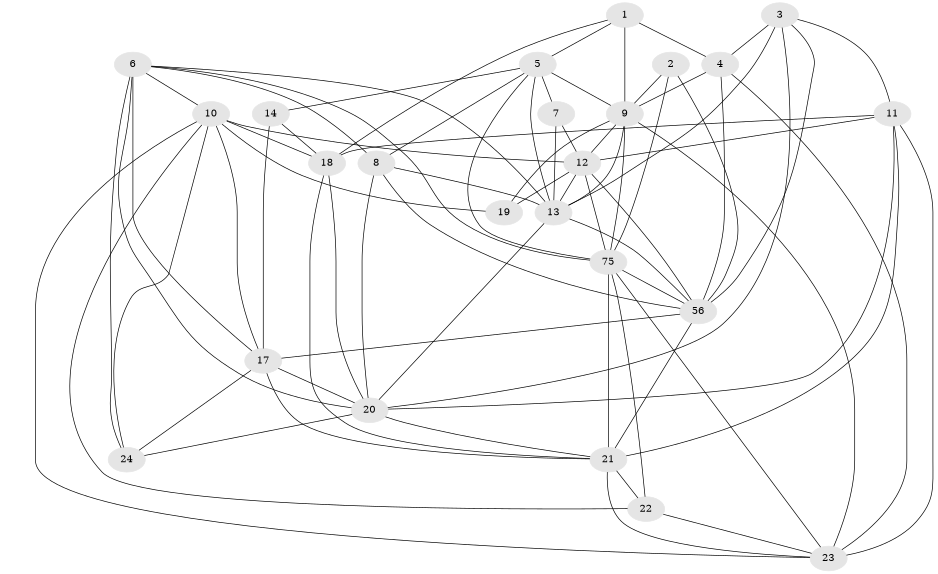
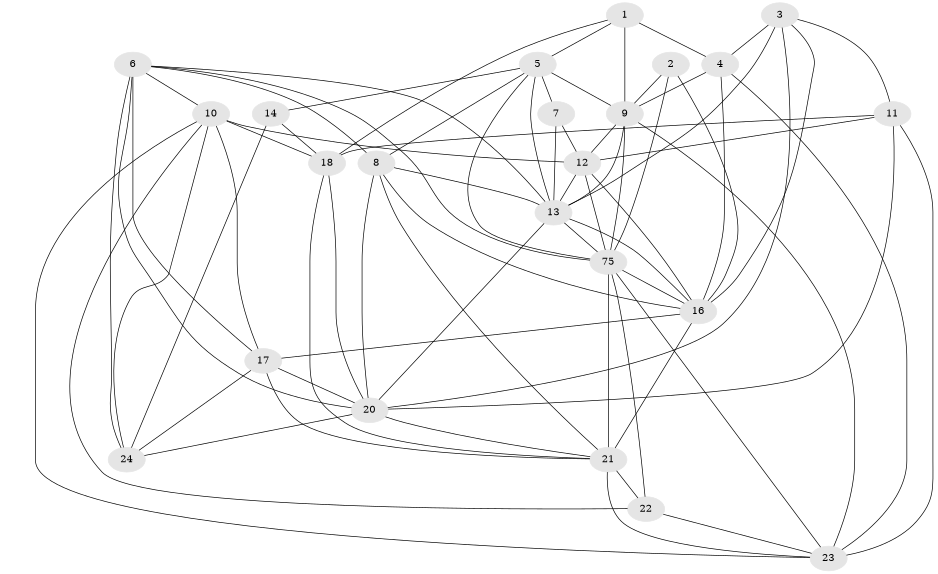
(504, 213) -> none
(263, 237) -> (199, 287)
none -> (581, 237)
(698, 311) -> (698, 311)
(859, 351) -> (475, 323)
